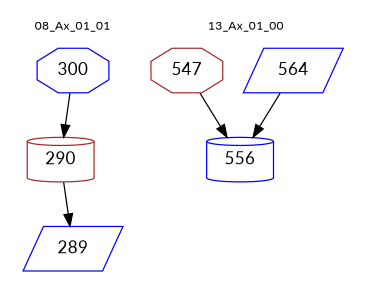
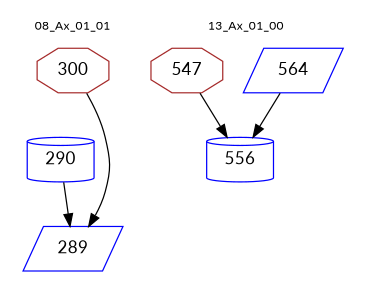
(73, 71) -> (73, 71)
(68, 109) -> (109, 154)
(61, 160) -> (61, 160)
